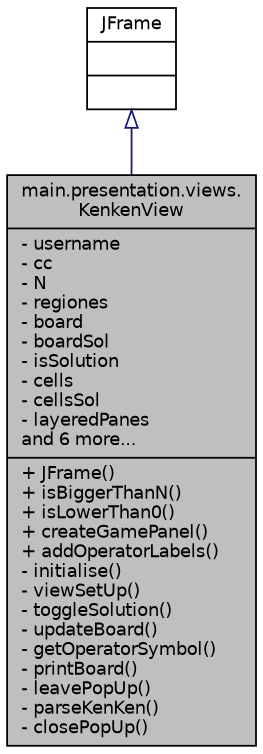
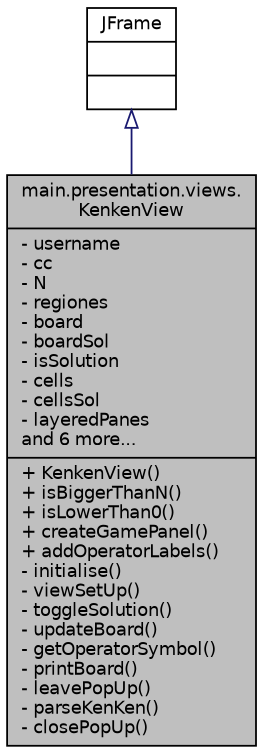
(68, 474) -> (92, 474)
